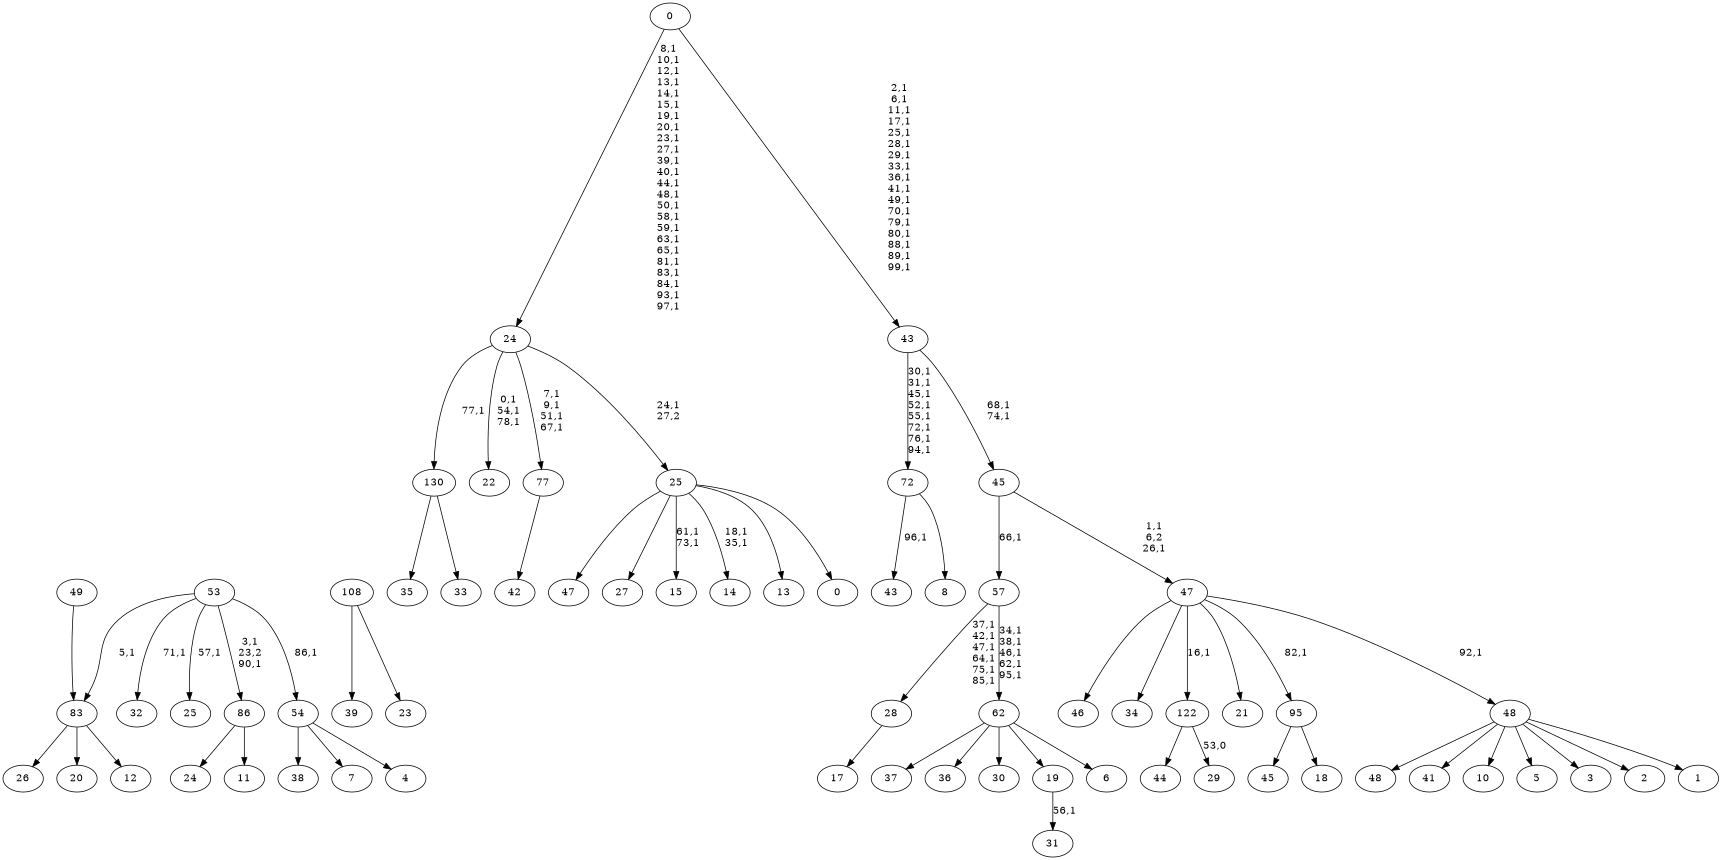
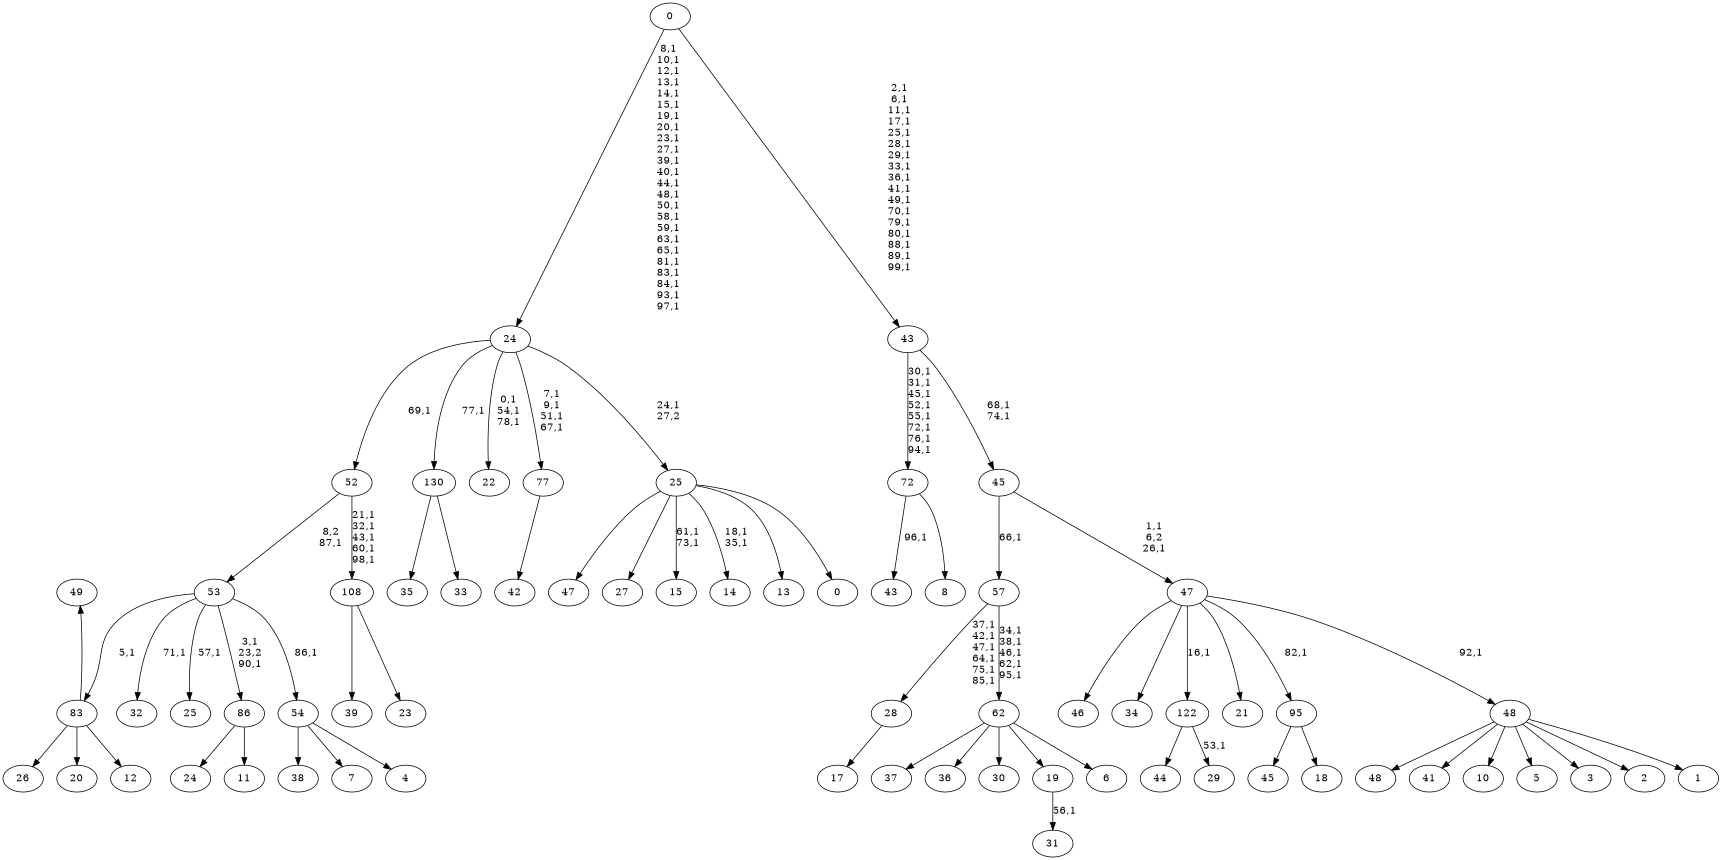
none -> (352, 483)
(72, 649) -> (82, 657)
(1215, 746) -> (1215, 746)
